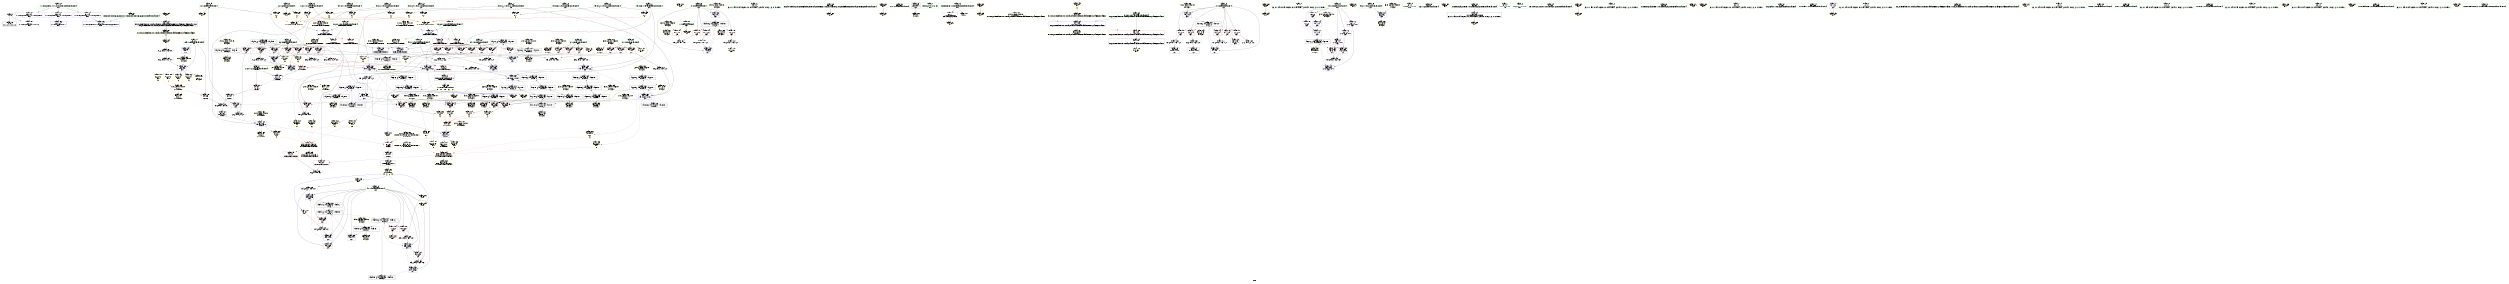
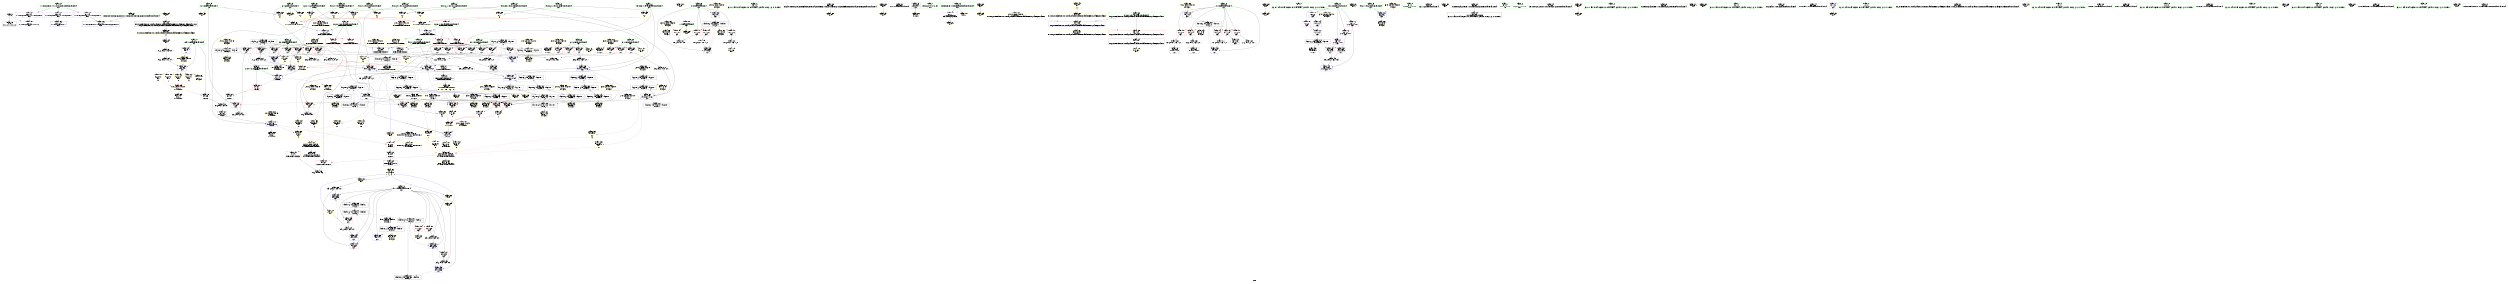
(1474, 24) -> none
